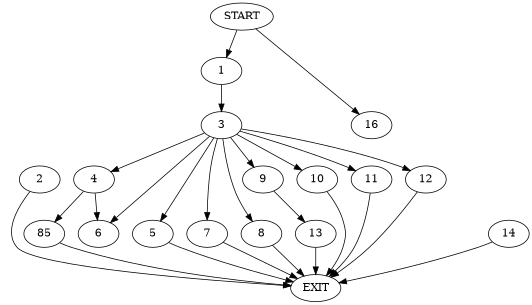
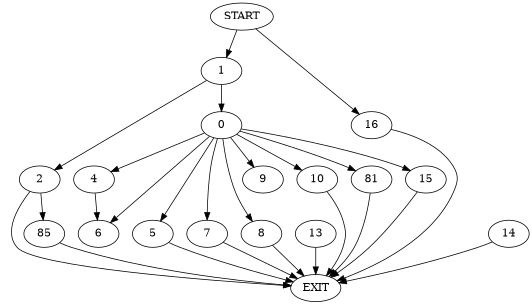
none -> (134, 123)
(221, 125) -> (221, 125)
(372, 179) -> (372, 179)
(426, 179) -> (426, 179)
(72, 204) -> (42, 203)
(287, 204) -> none
none -> (443, 210)
